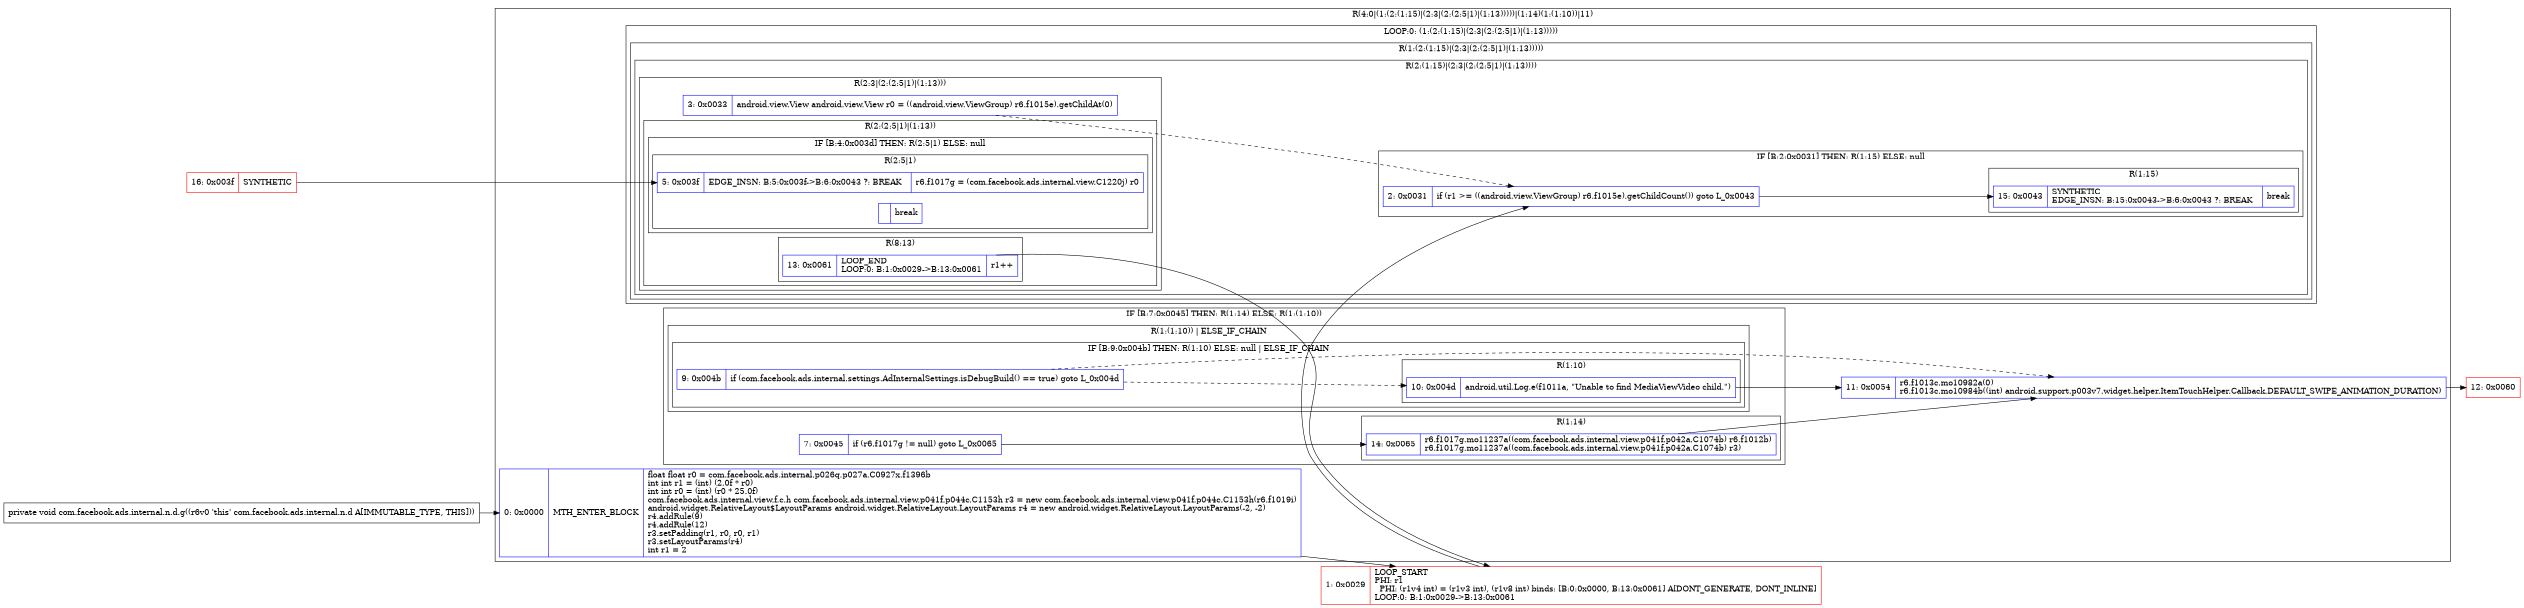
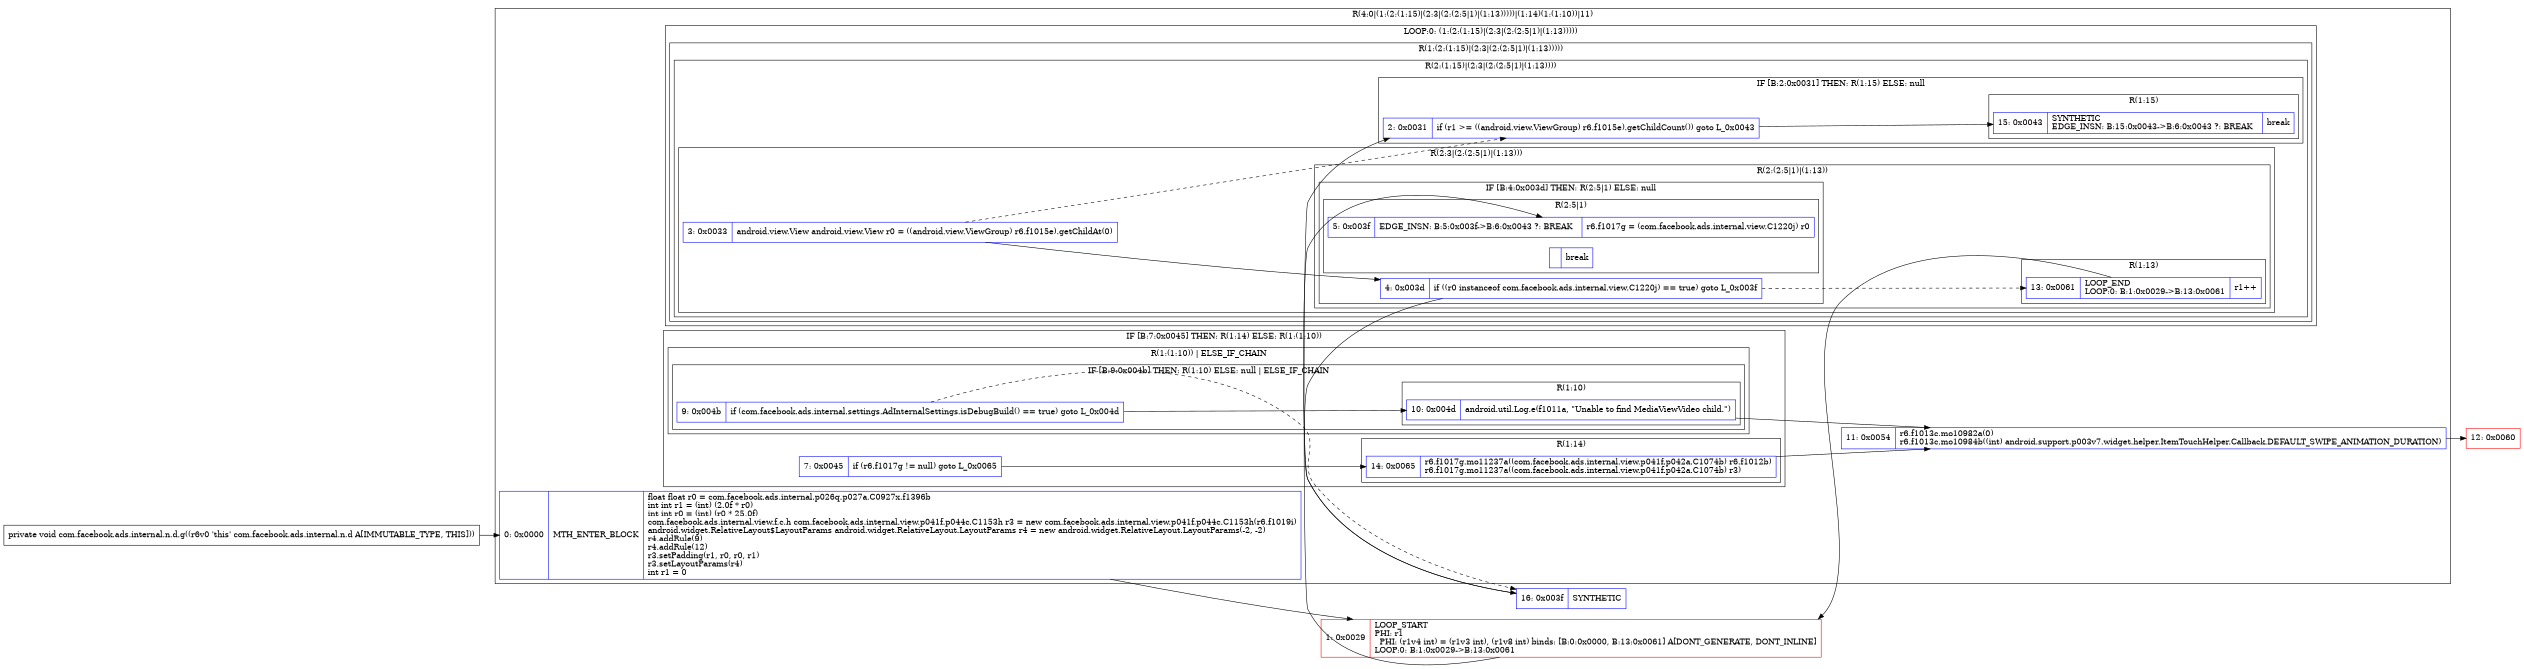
(242, 183) -> (1571, 599)
(900, 244) -> (2144, 266)
none -> (1571, 289)
(1550, 353) -> (1261, 400)
(1262, 384) -> (1262, 411)
(667, 550) -> (667, 573)
